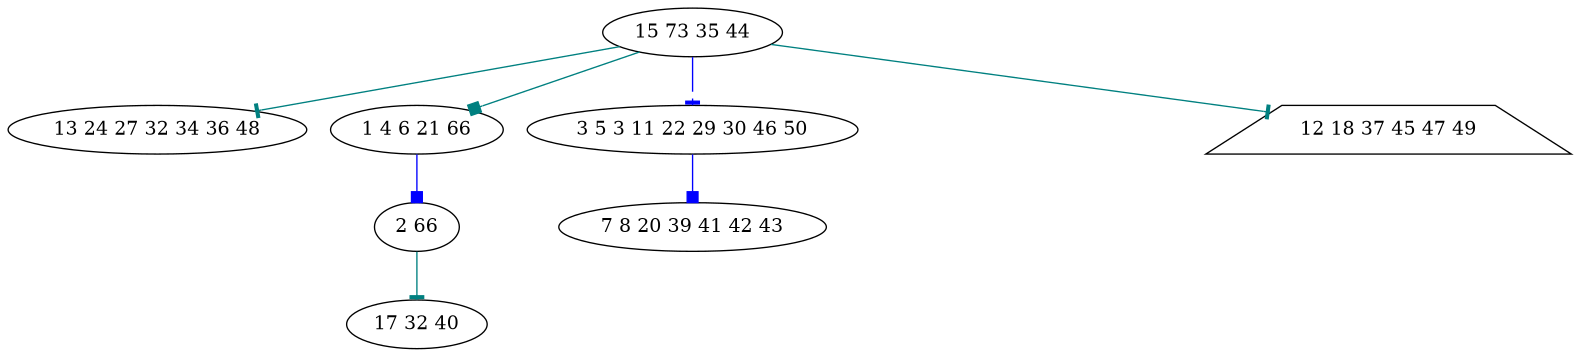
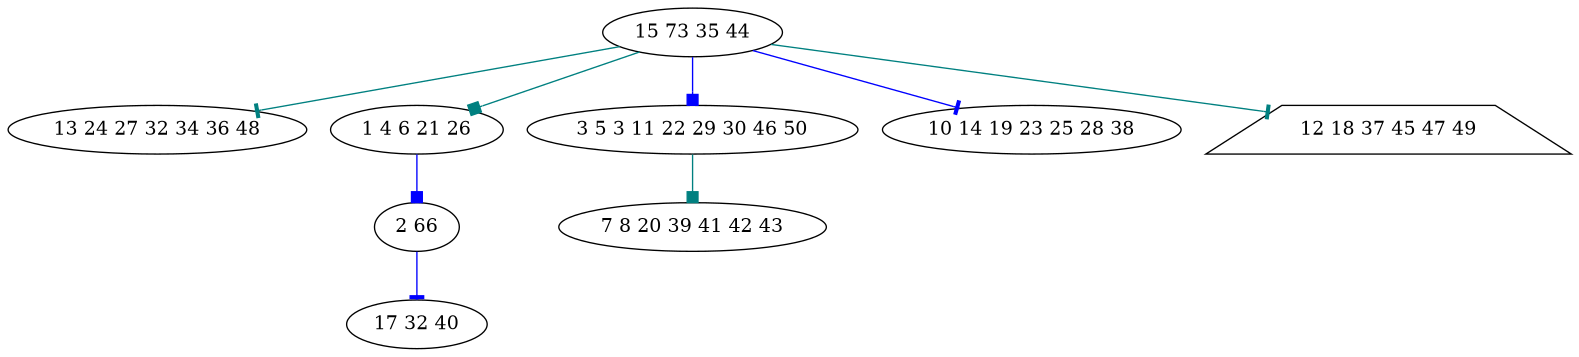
(693, 74) -> (693, 74)
(417, 130) -> (417, 130)
none -> (1032, 130)
(693, 172) -> (693, 172)
(417, 272) -> (417, 272)
